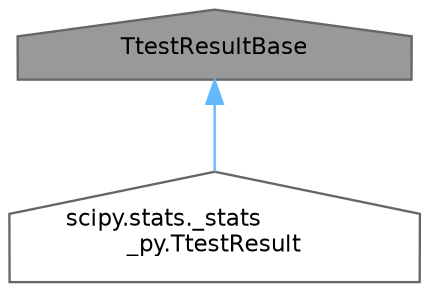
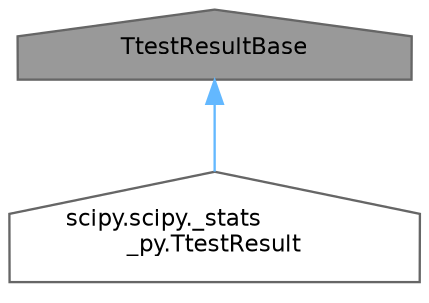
(215, 233) -> (215, 233)
